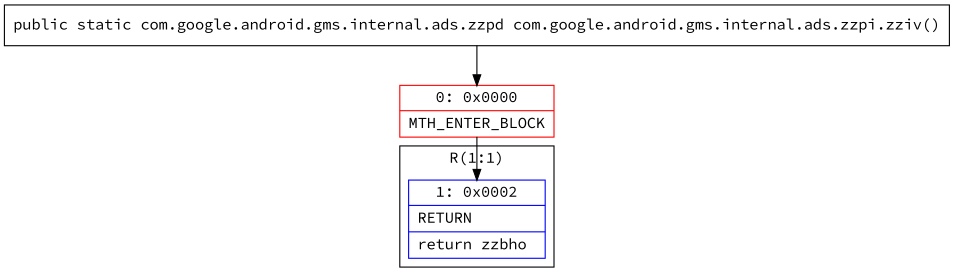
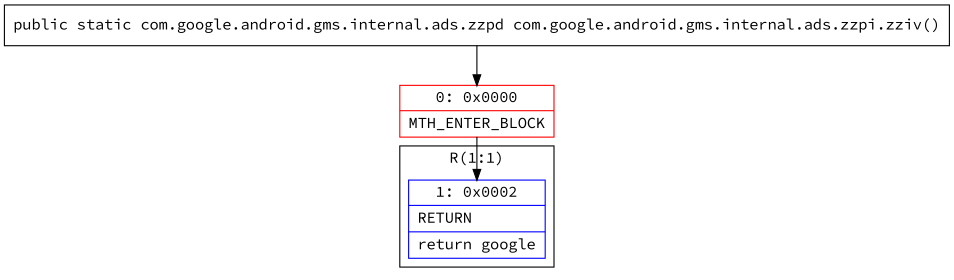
(472, 245) -> (477, 245)
